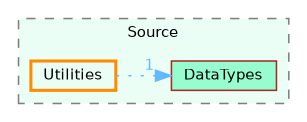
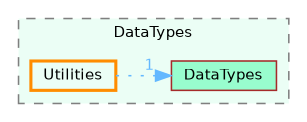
(154, 33) -> (154, 33)
